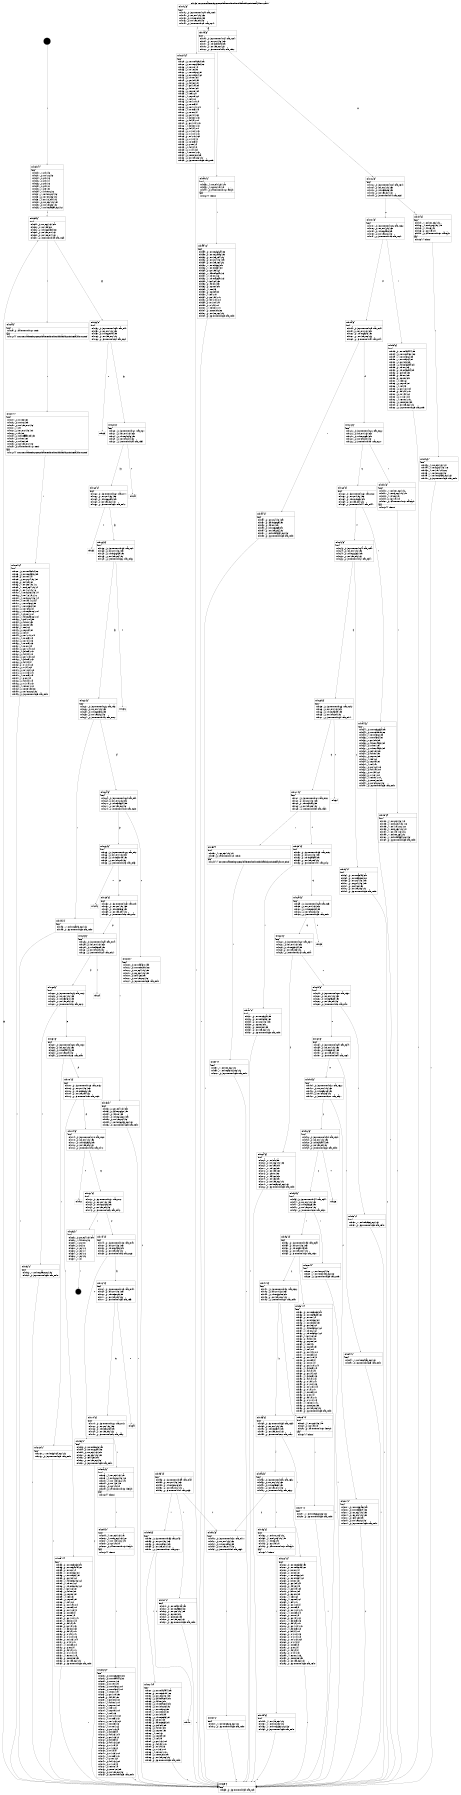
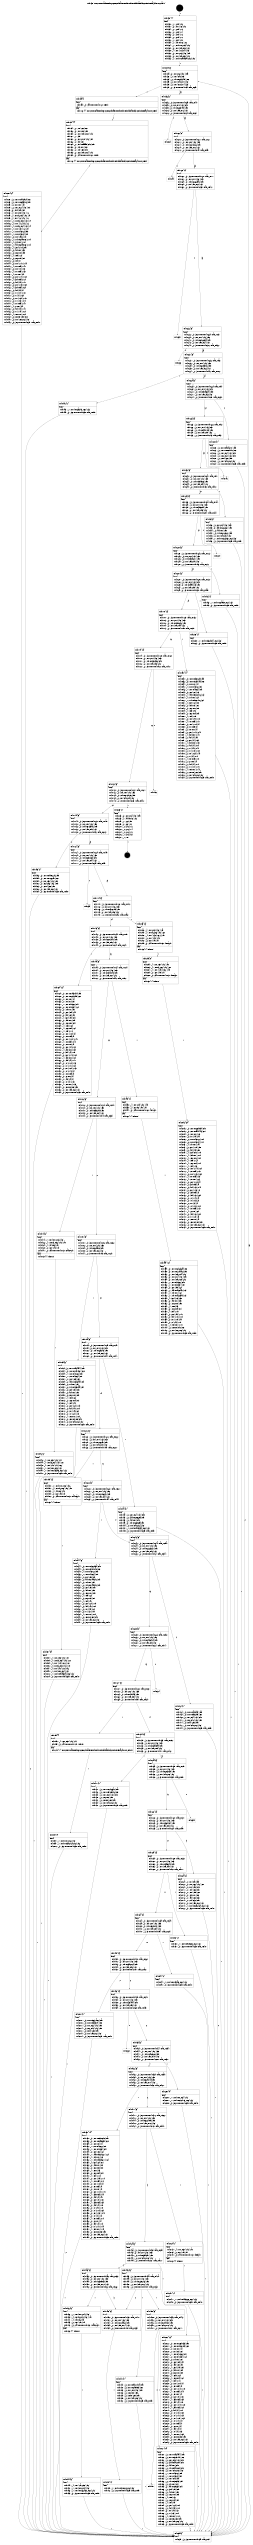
none -> (111, 921)
